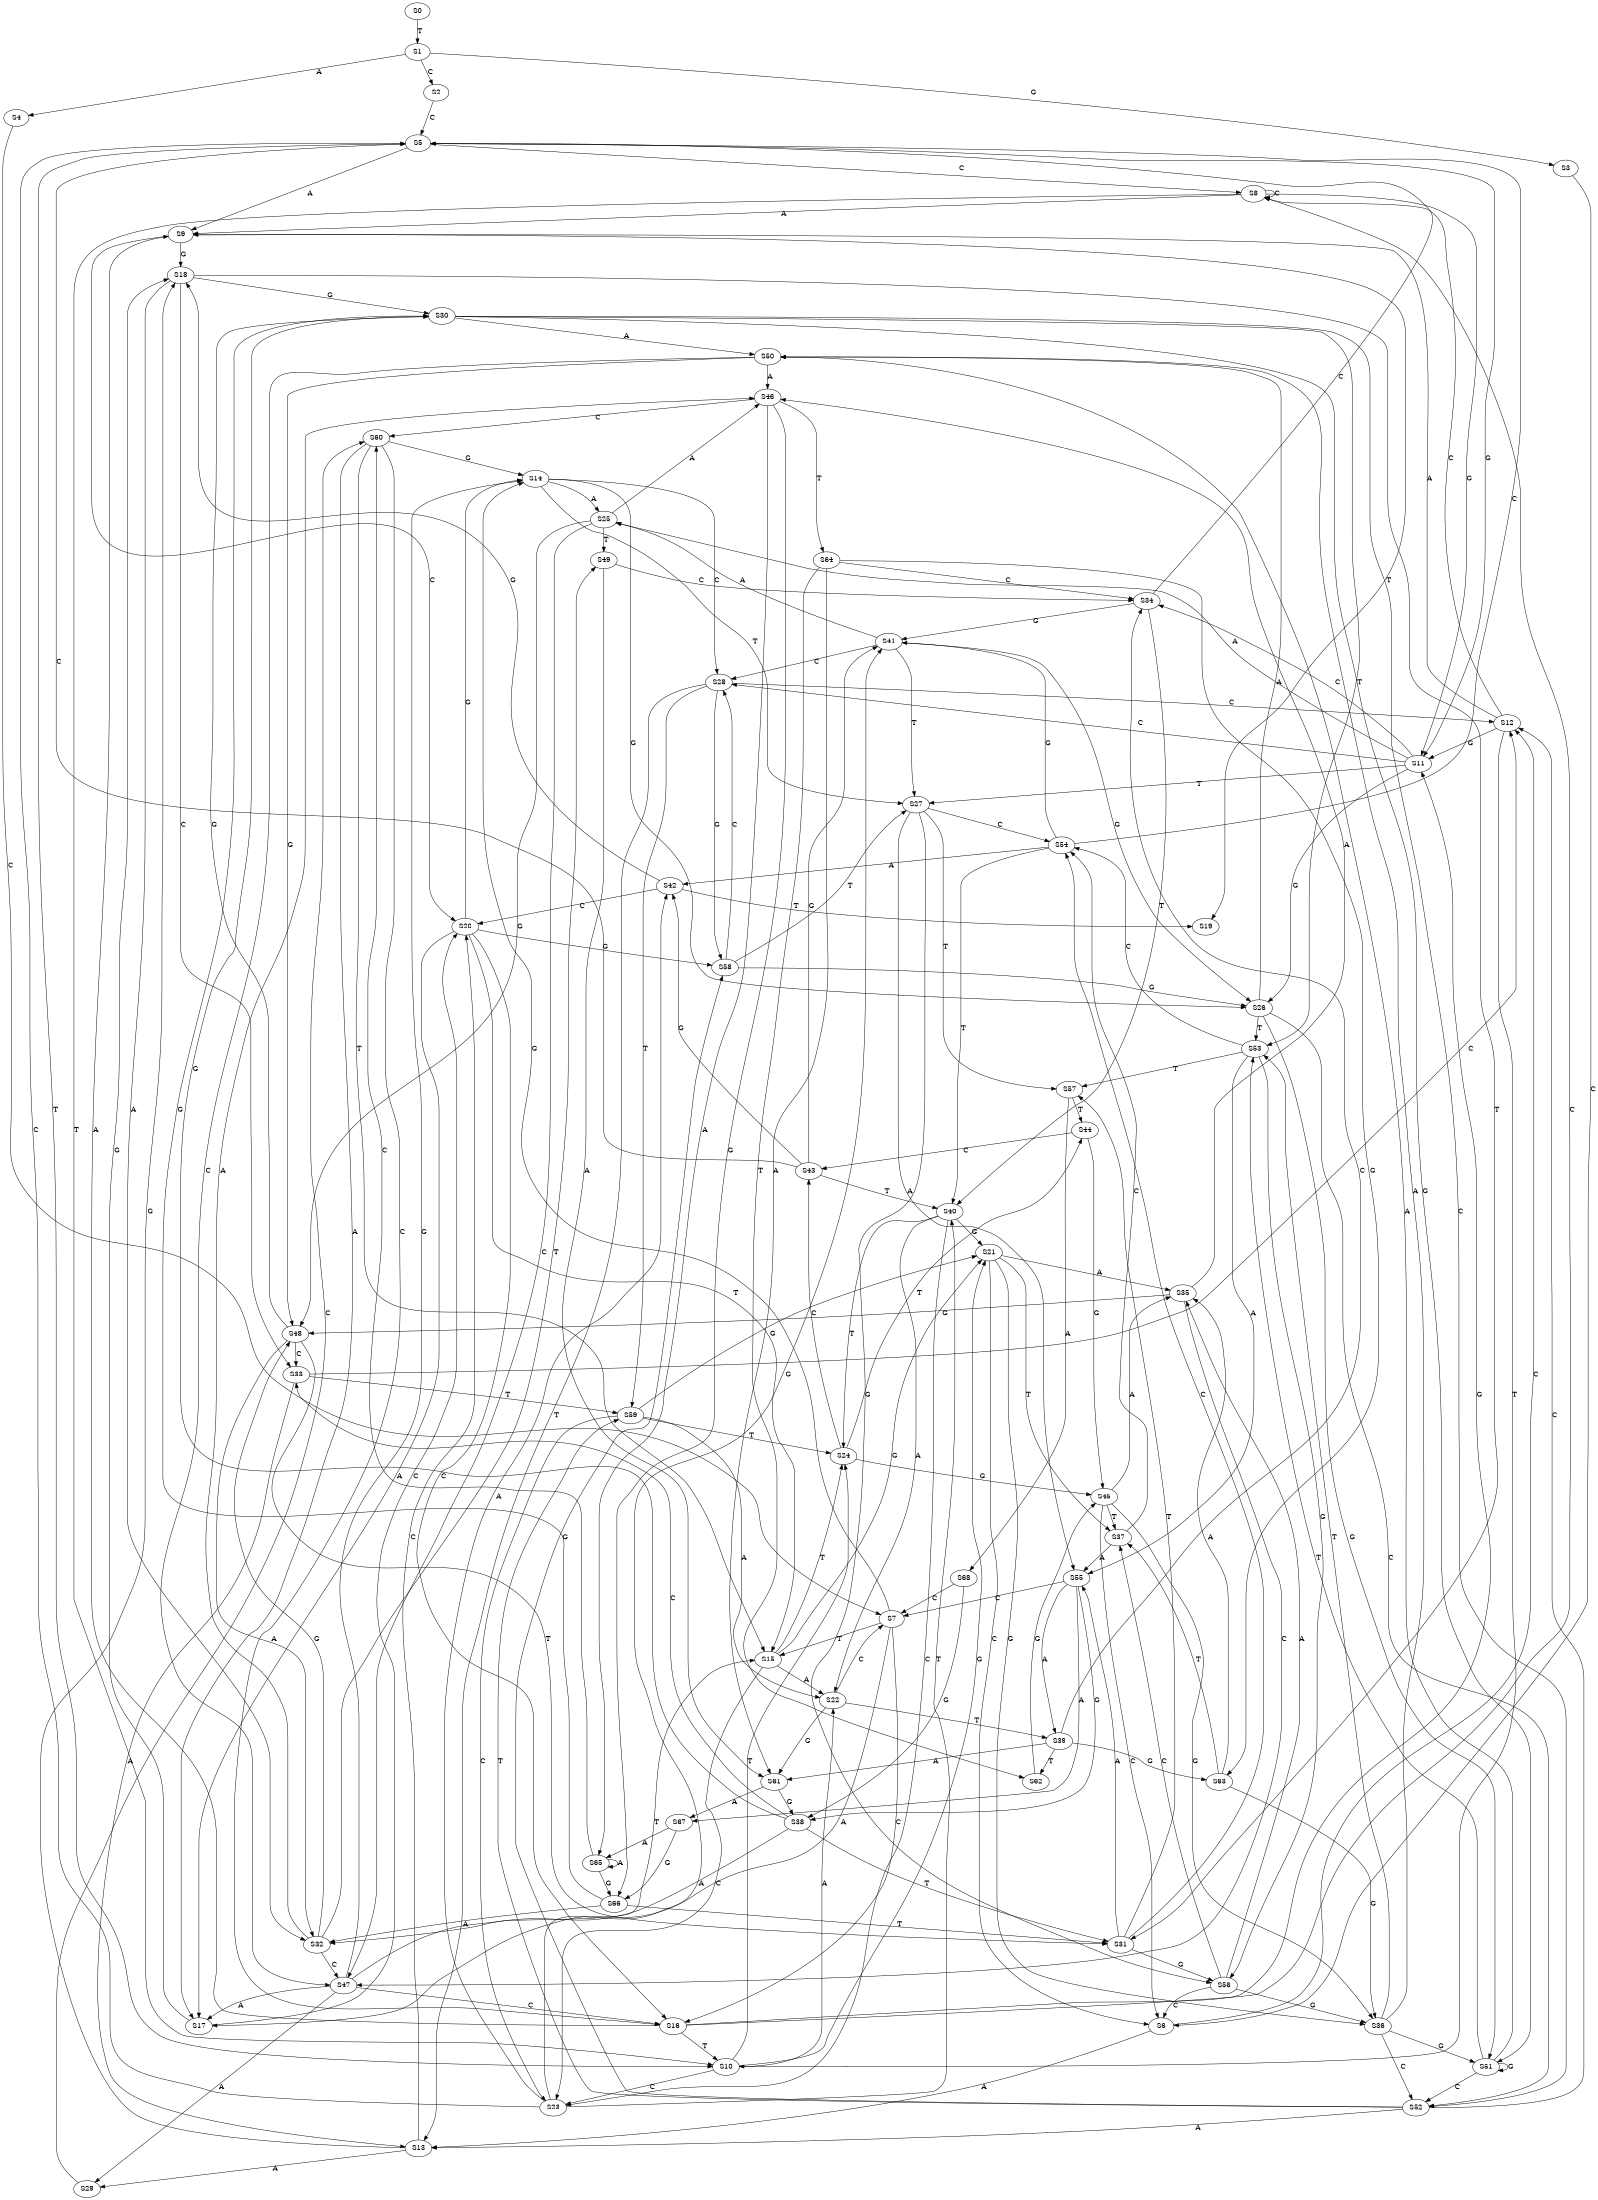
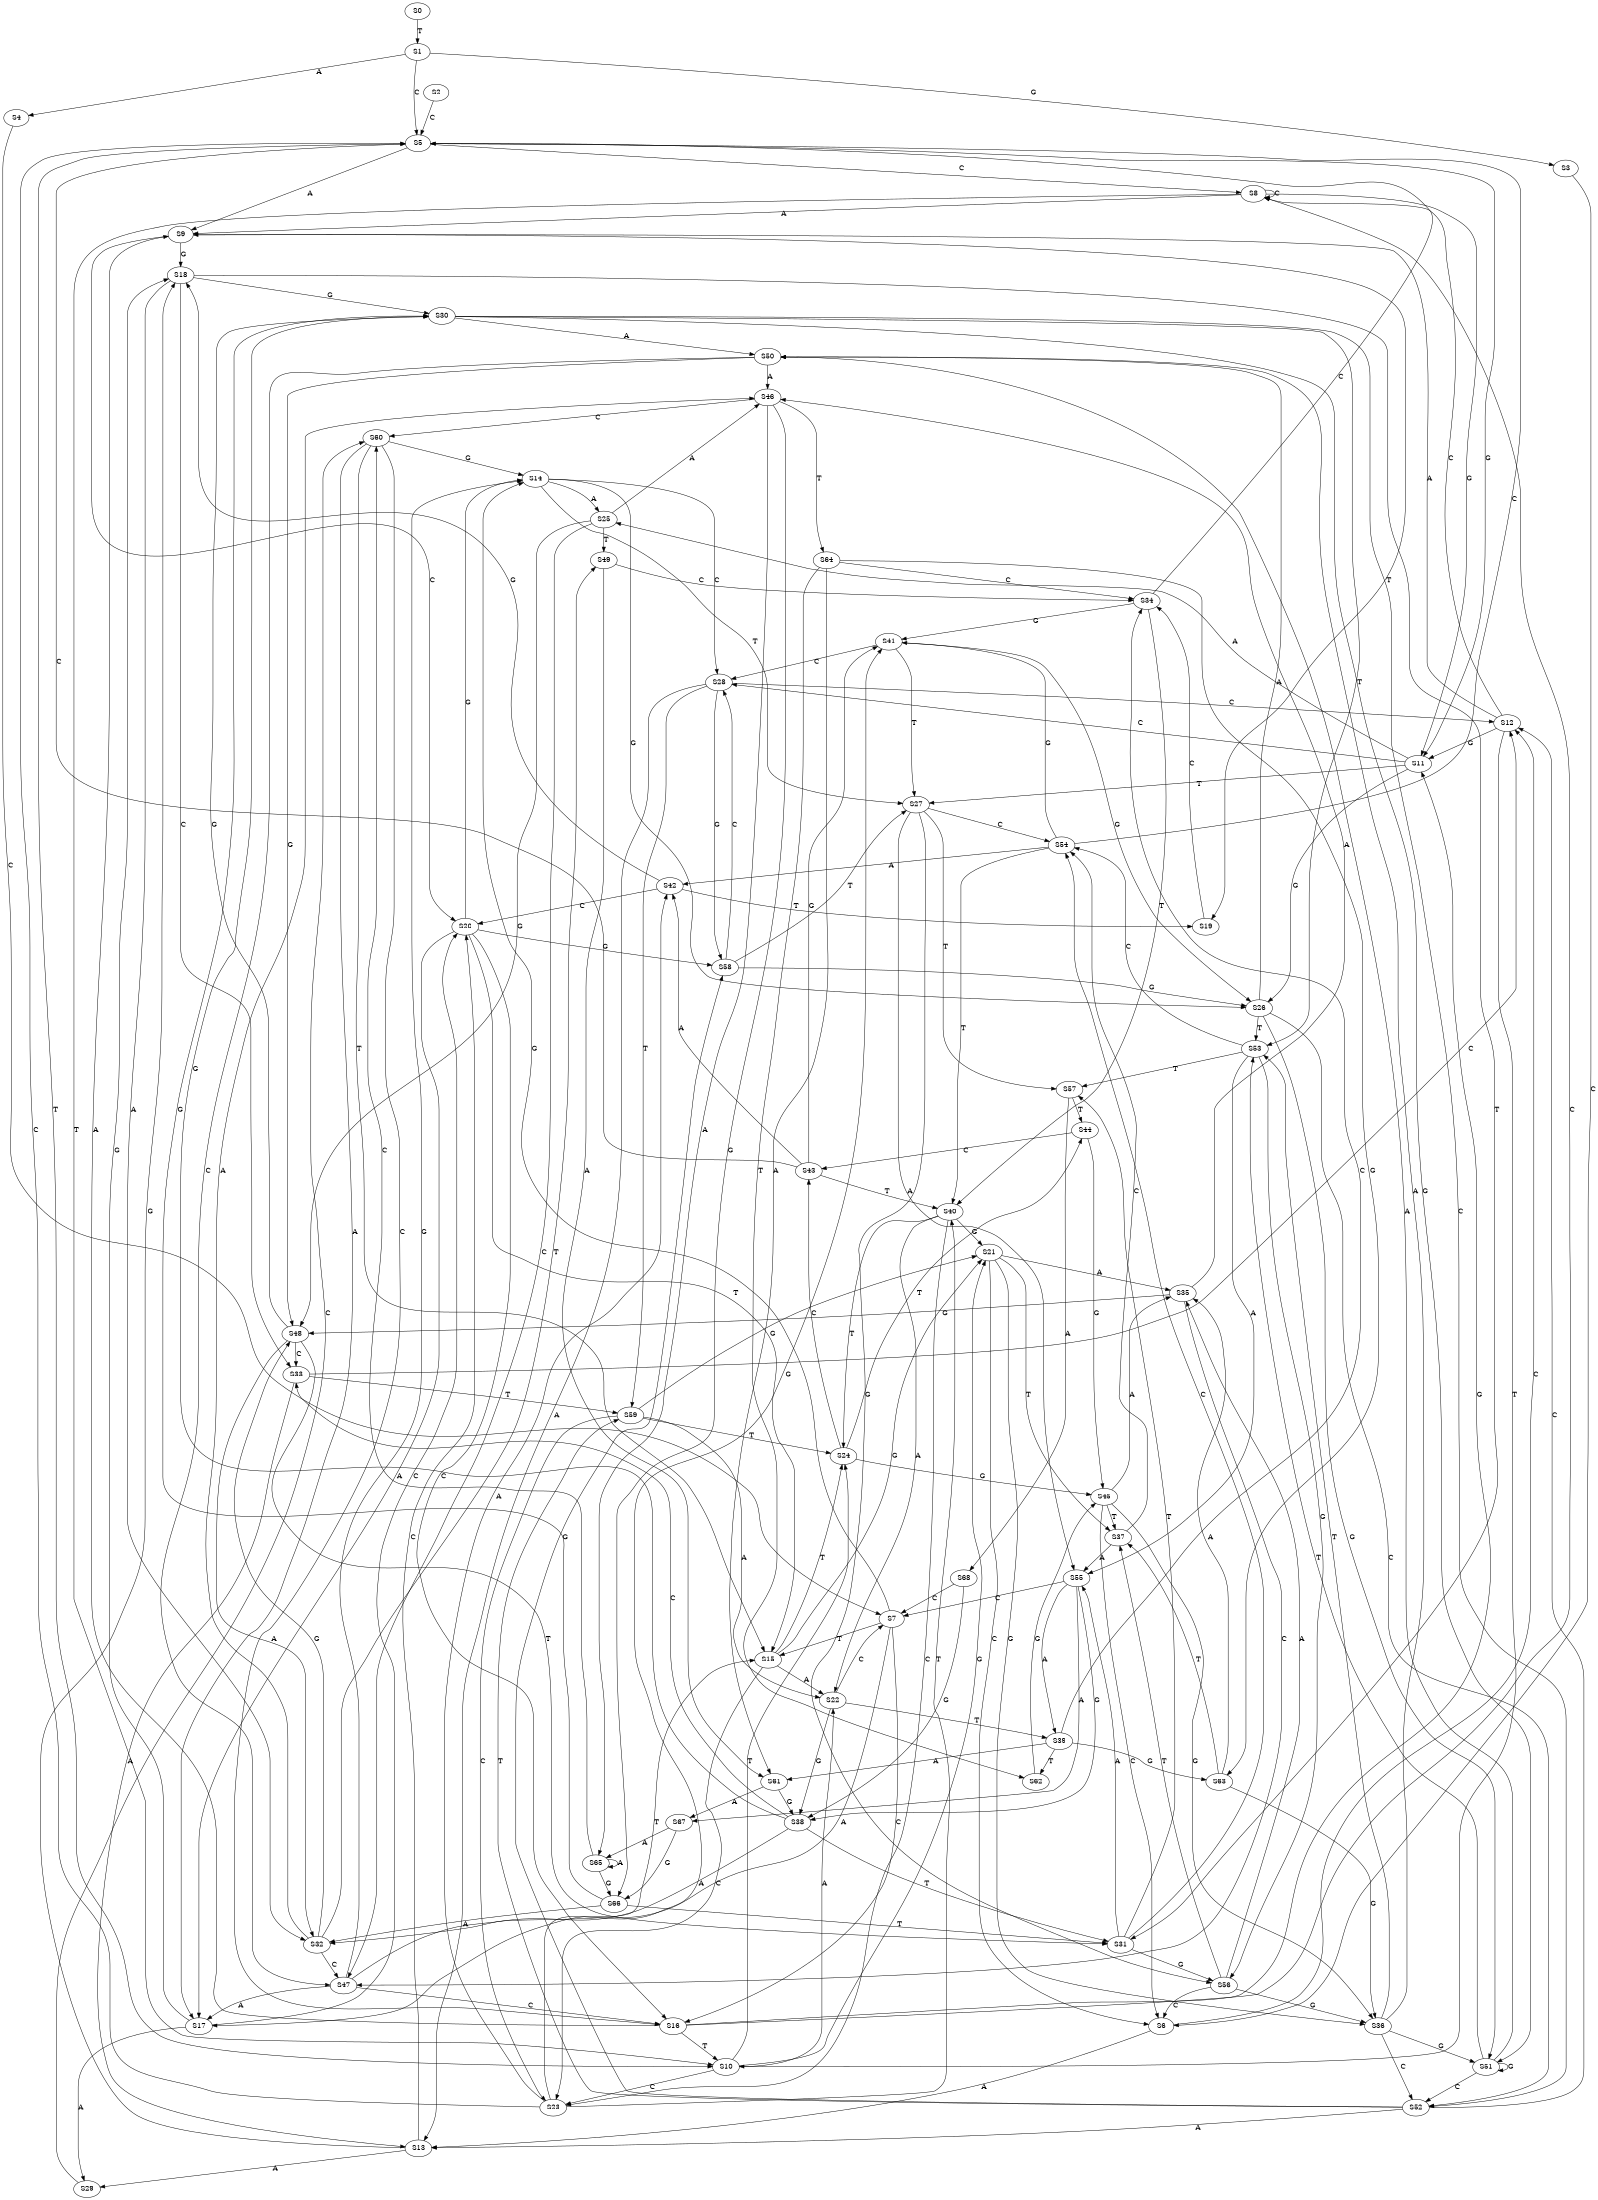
(426, 70) -> (414, 95)
(740, 584) -> none
(1296, 667) -> (1189, 761)
(681, 1029) -> (681, 1029)
(557, 1415) -> (557, 1415)
(802, 1738) -> (816, 1759)
(1164, 1762) -> (1164, 1762)
(217, 2086) -> (85, 2066)
